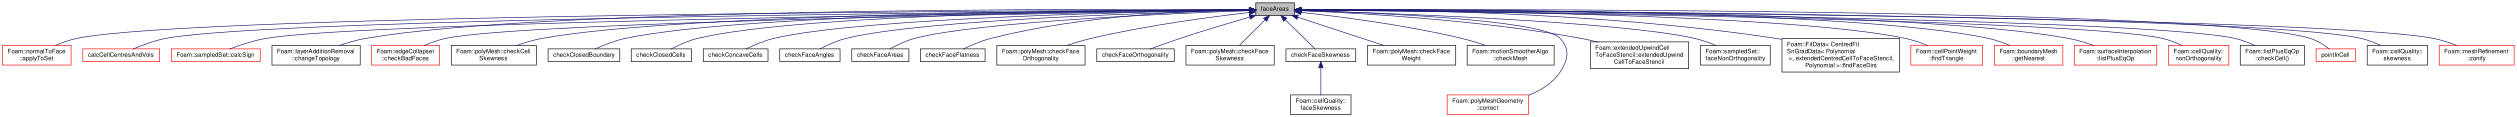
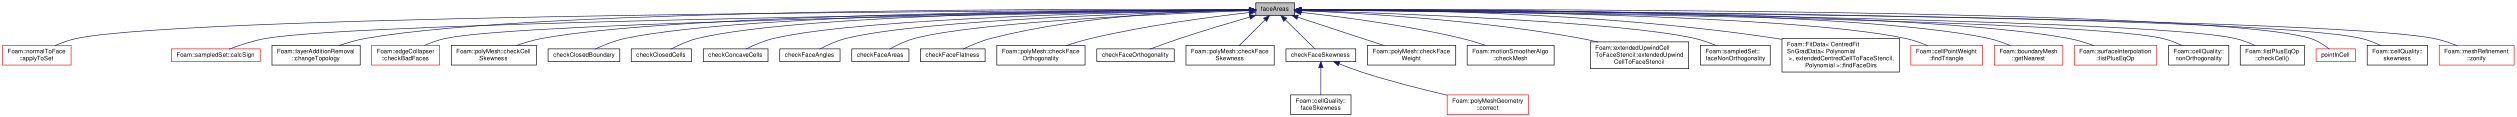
(1470, 20) -> (1393, 81)
(121, 55) -> none
(2199, 55) -> (2199, 55)
